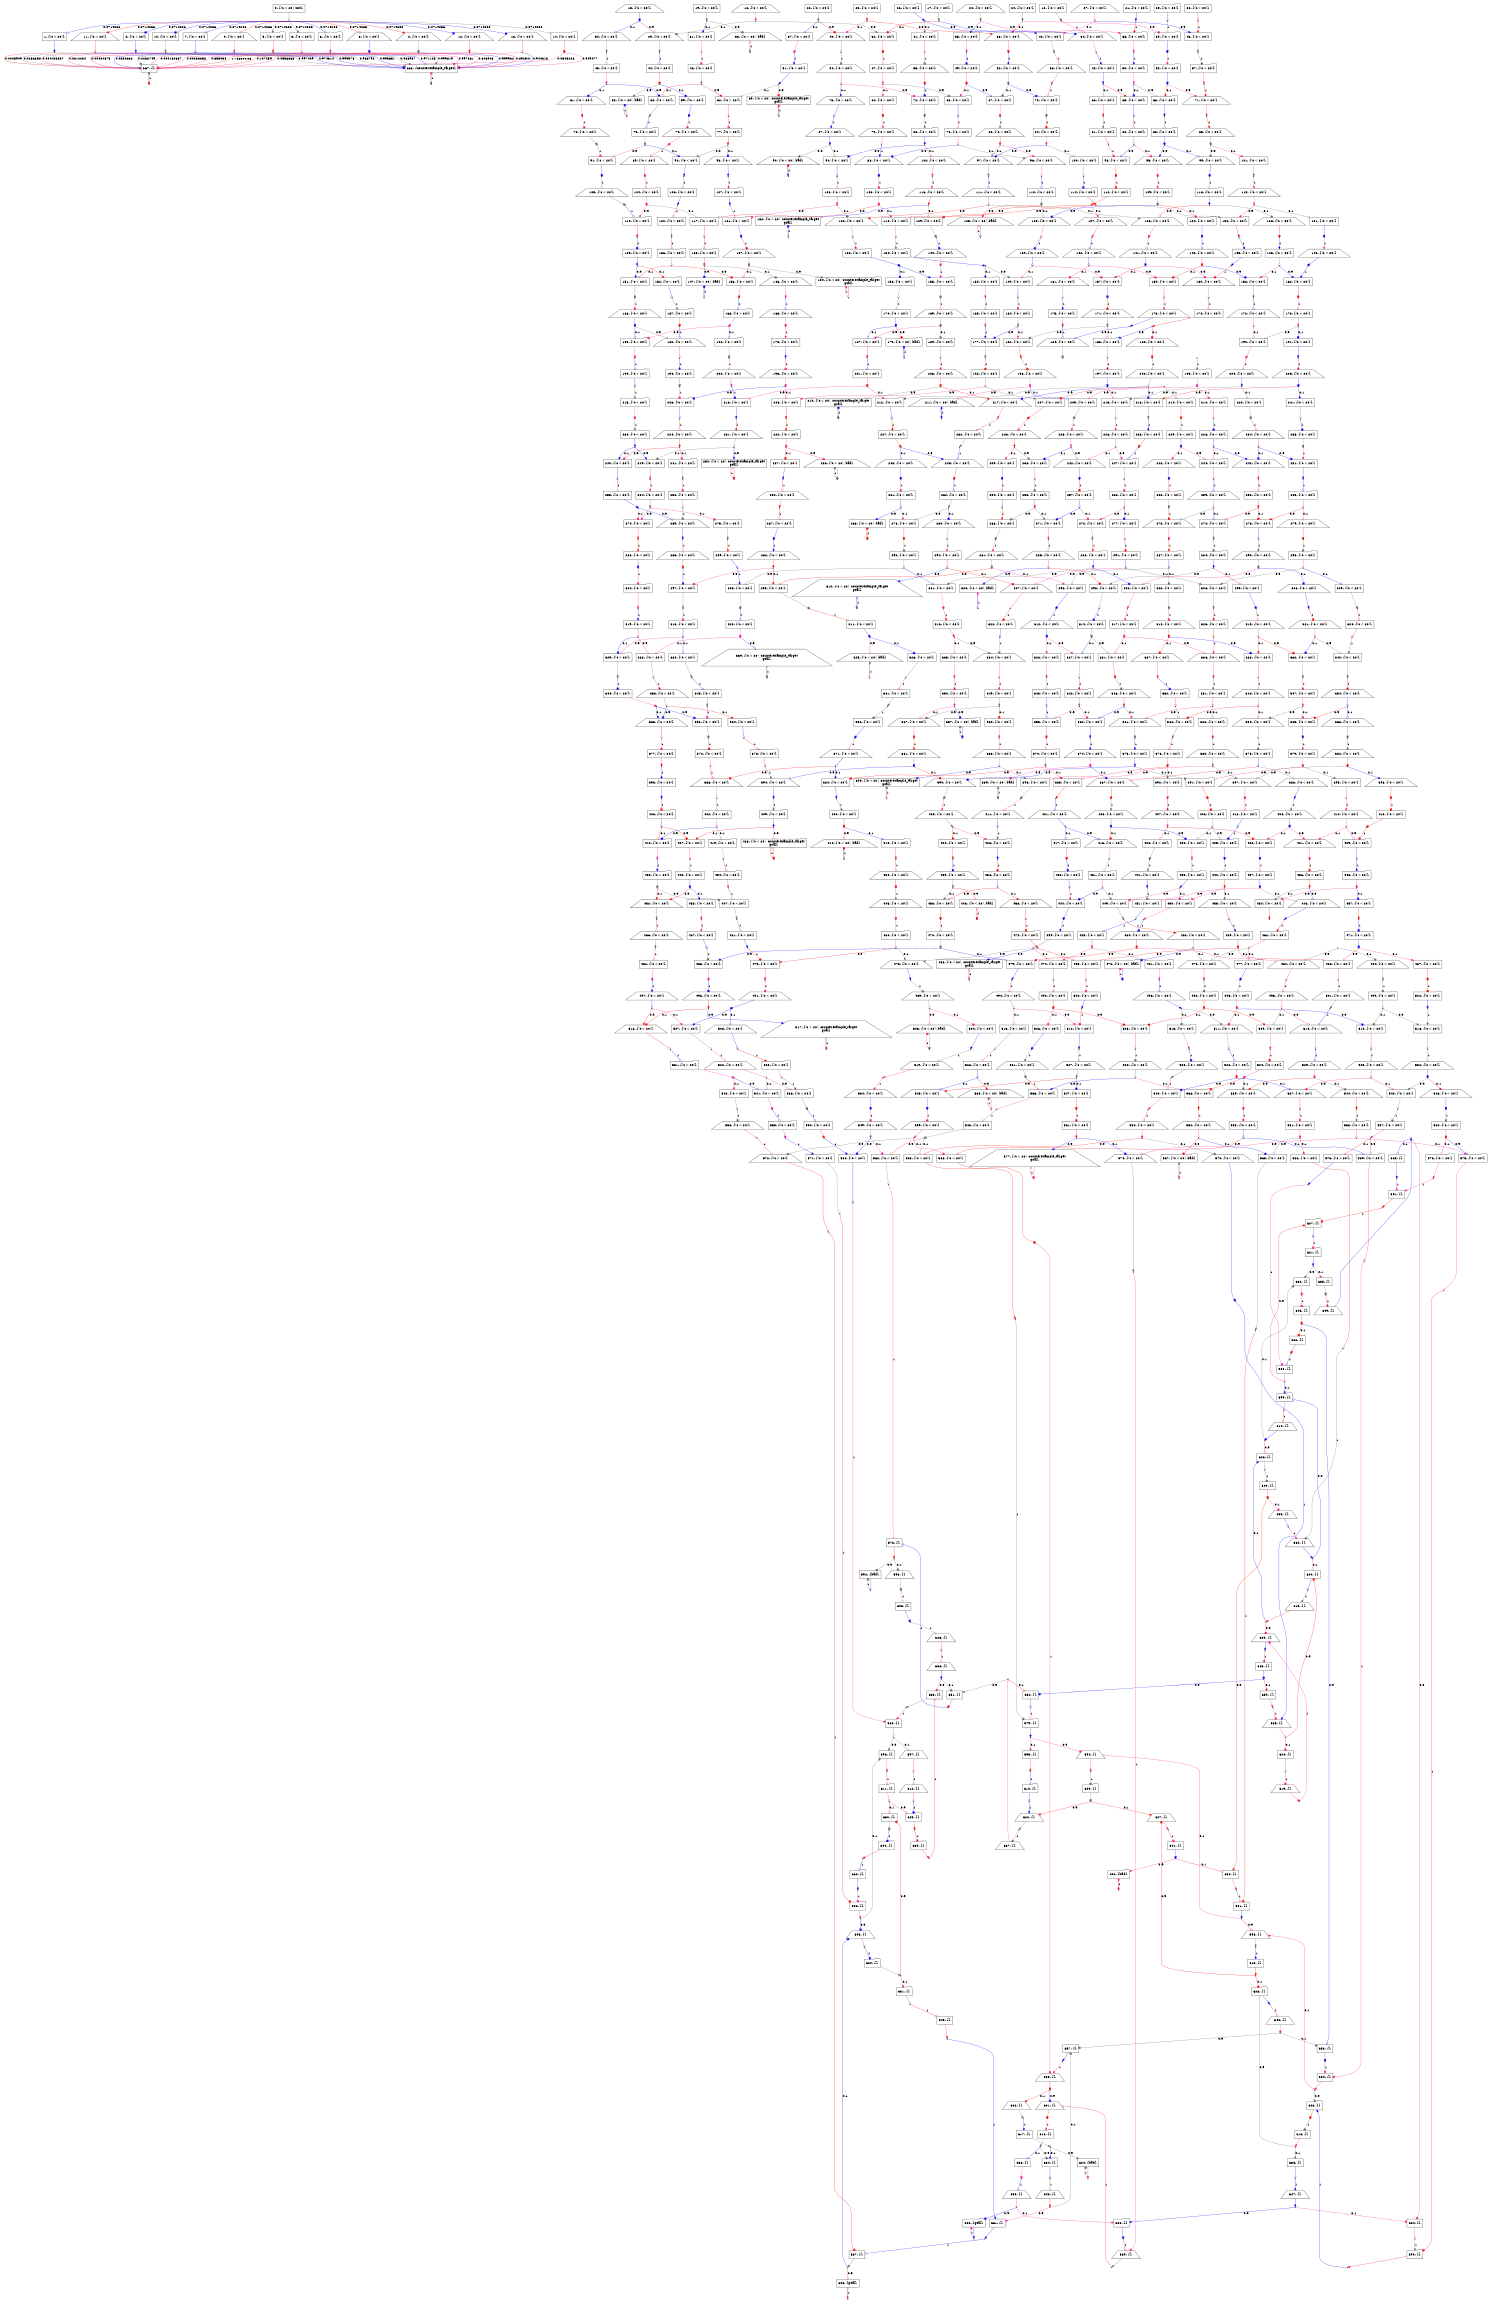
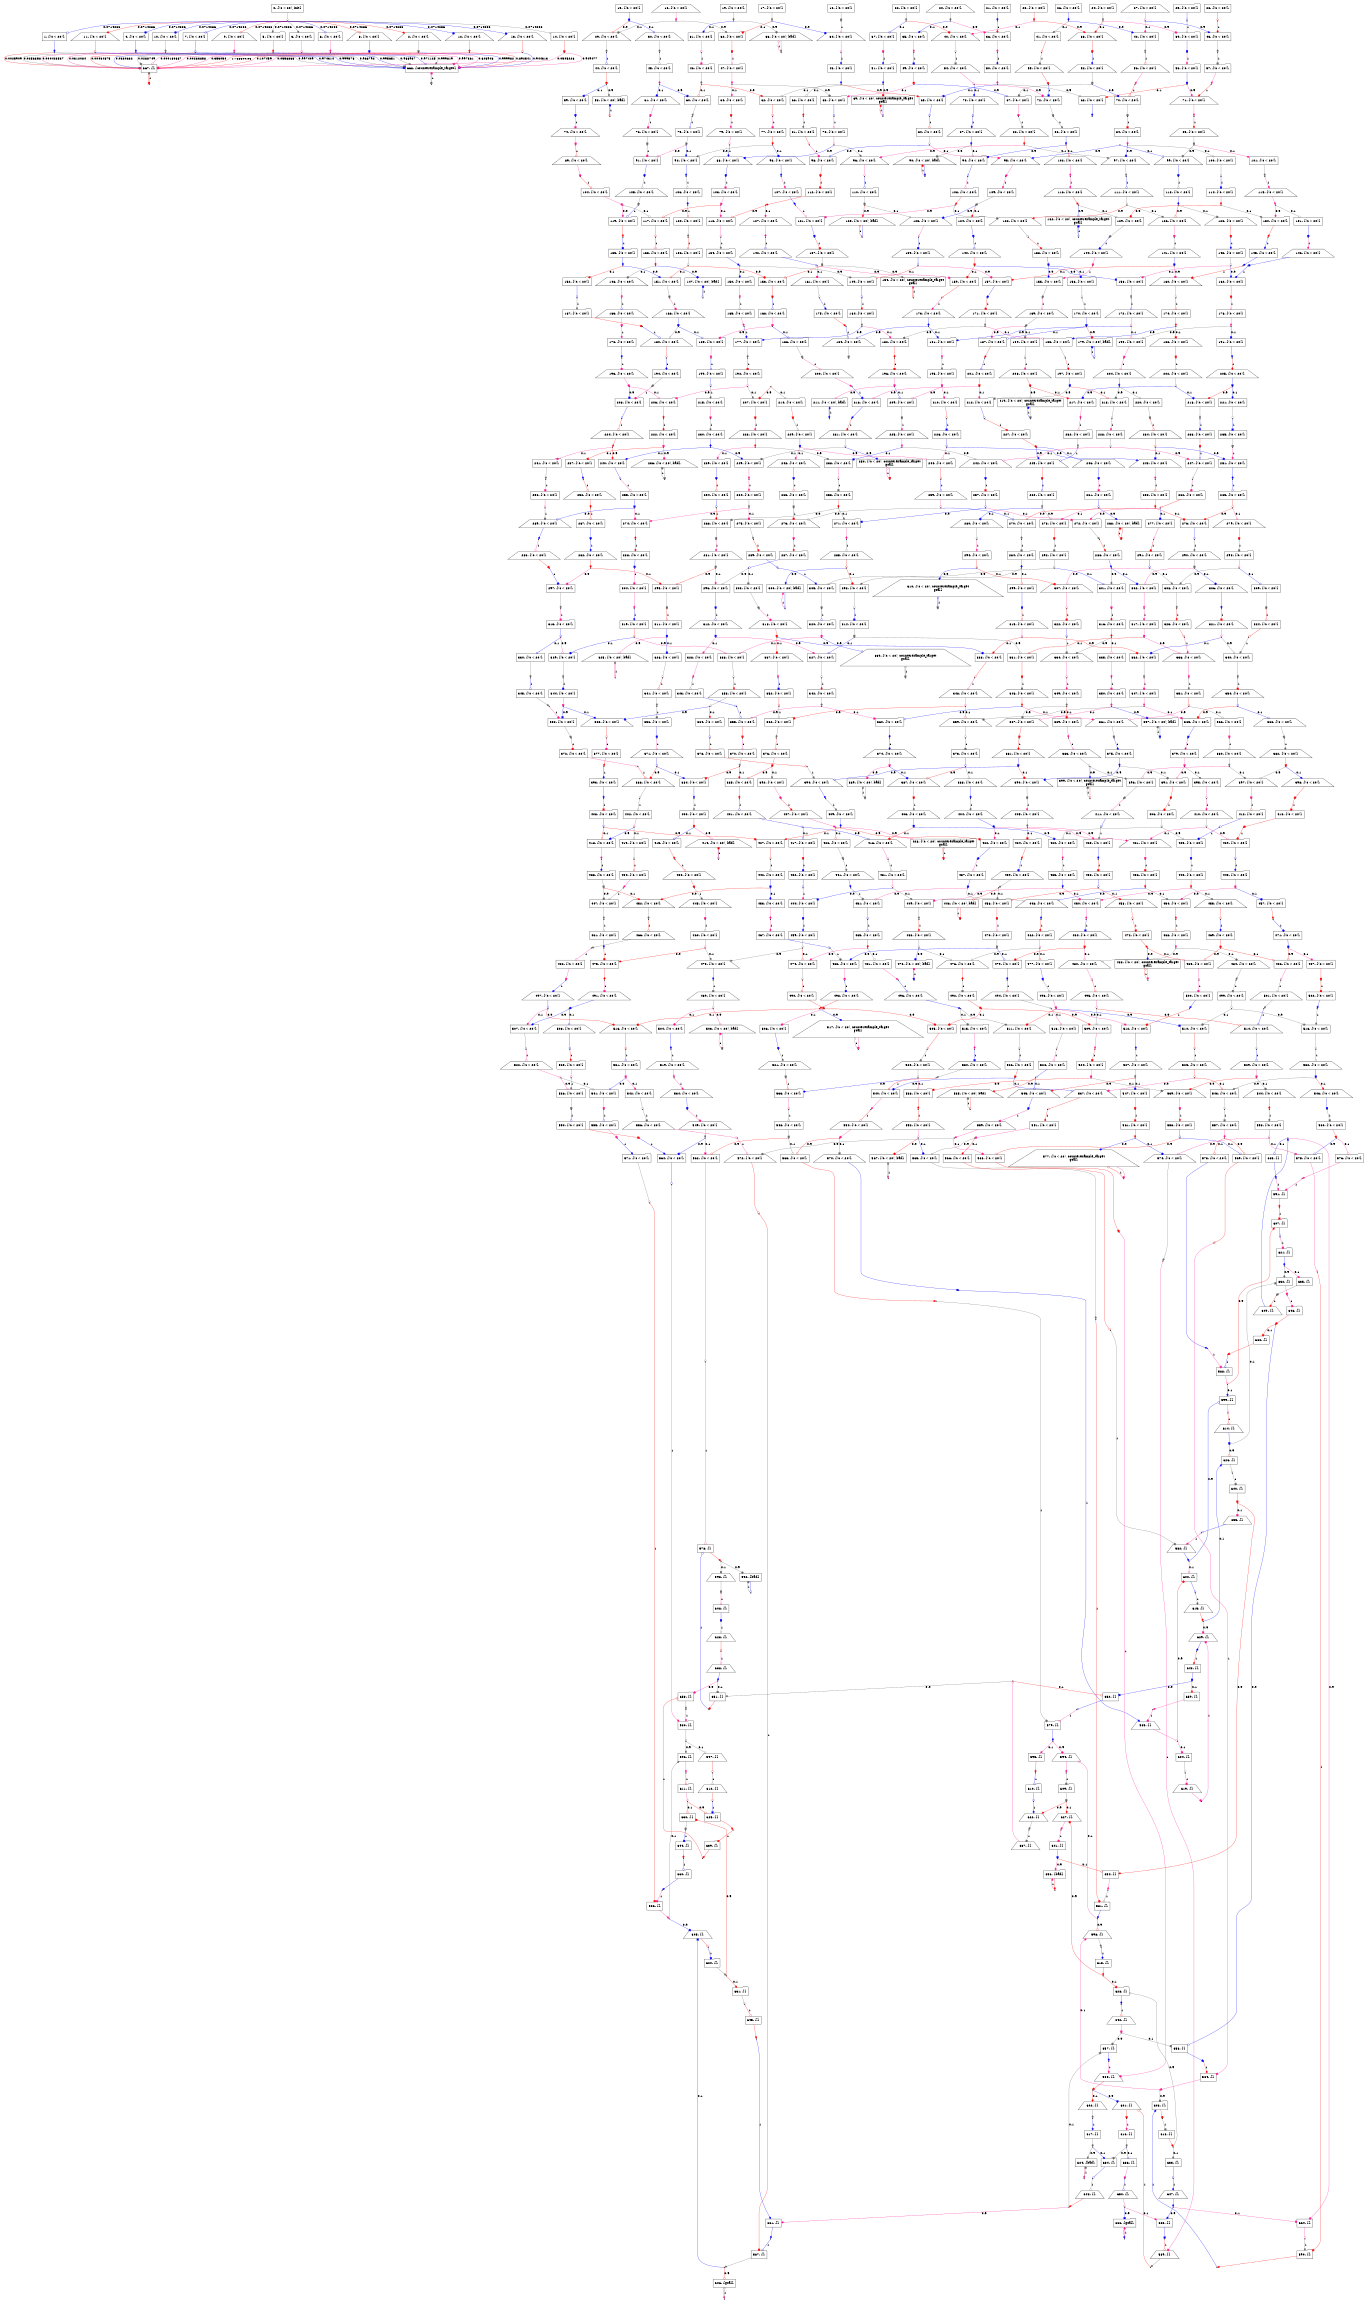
(640, 8) -> (629, 8)
(1164, 132) -> none
none -> (942, 342)
(941, 403) -> (830, 403)
(1005, 403) -> (1082, 403)
none -> (1176, 935)
